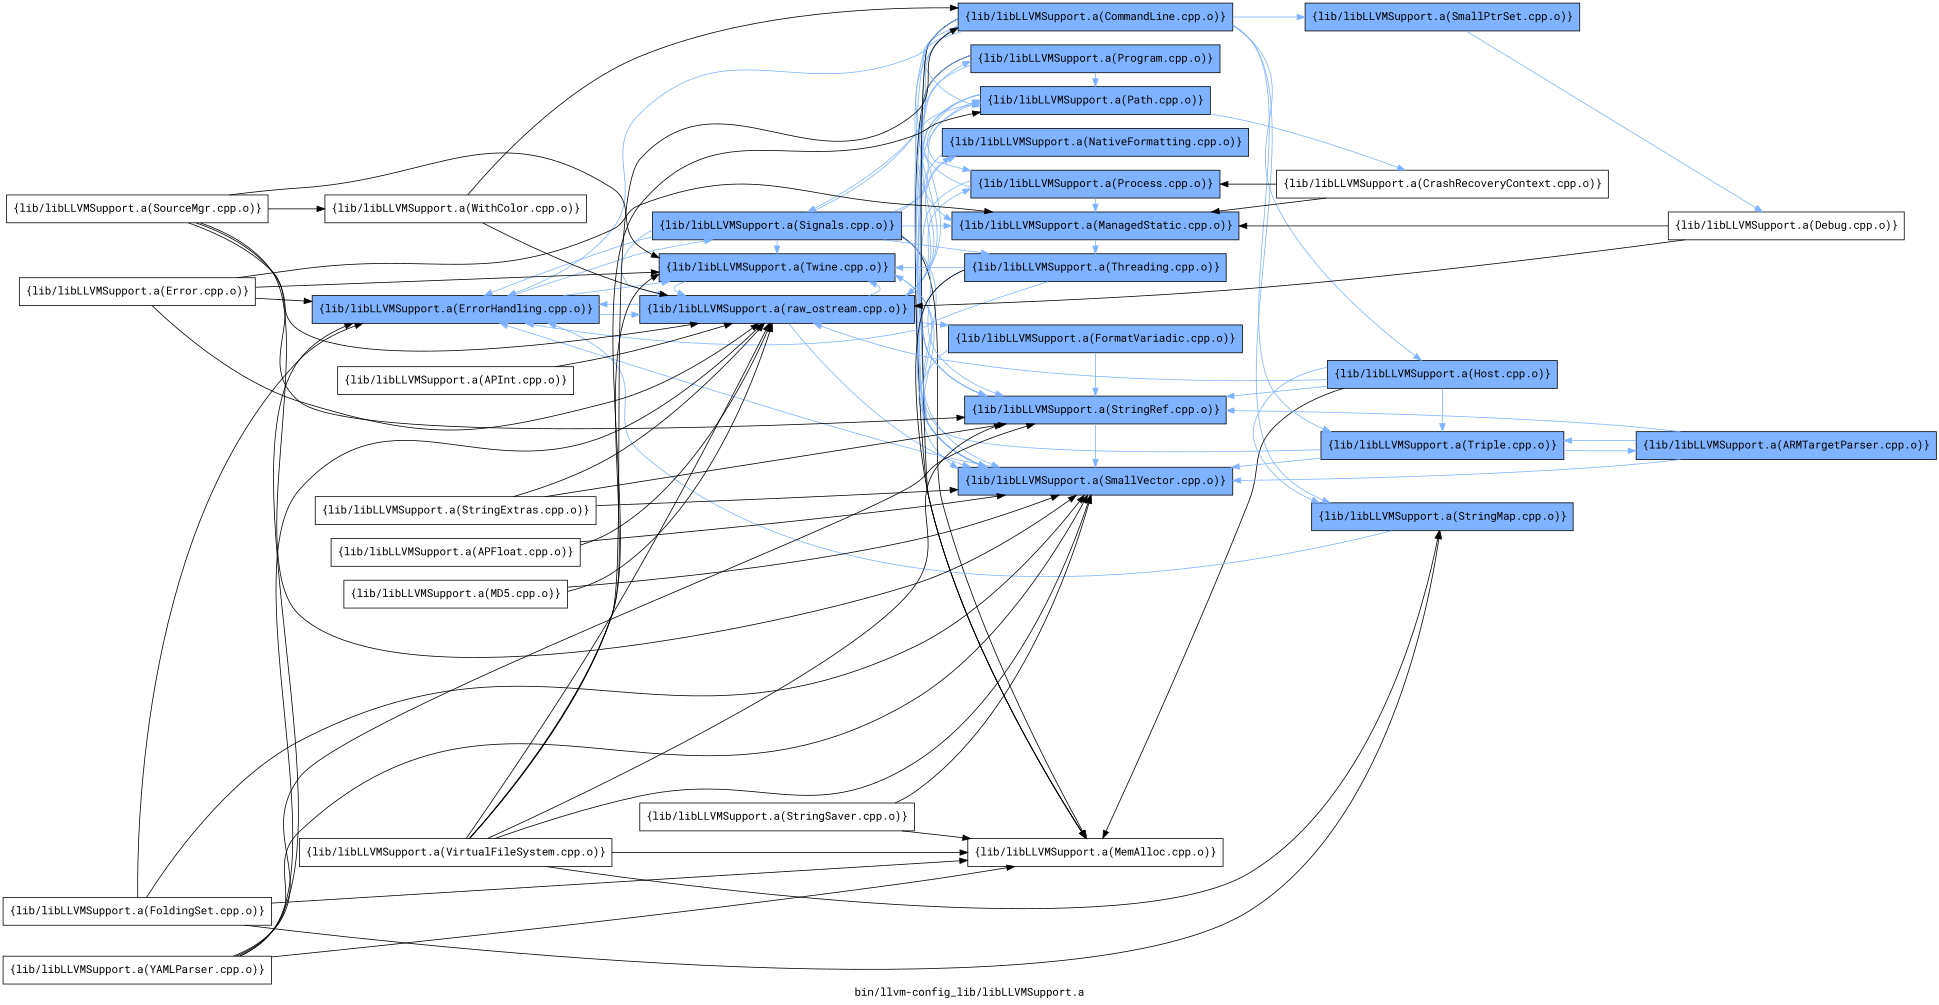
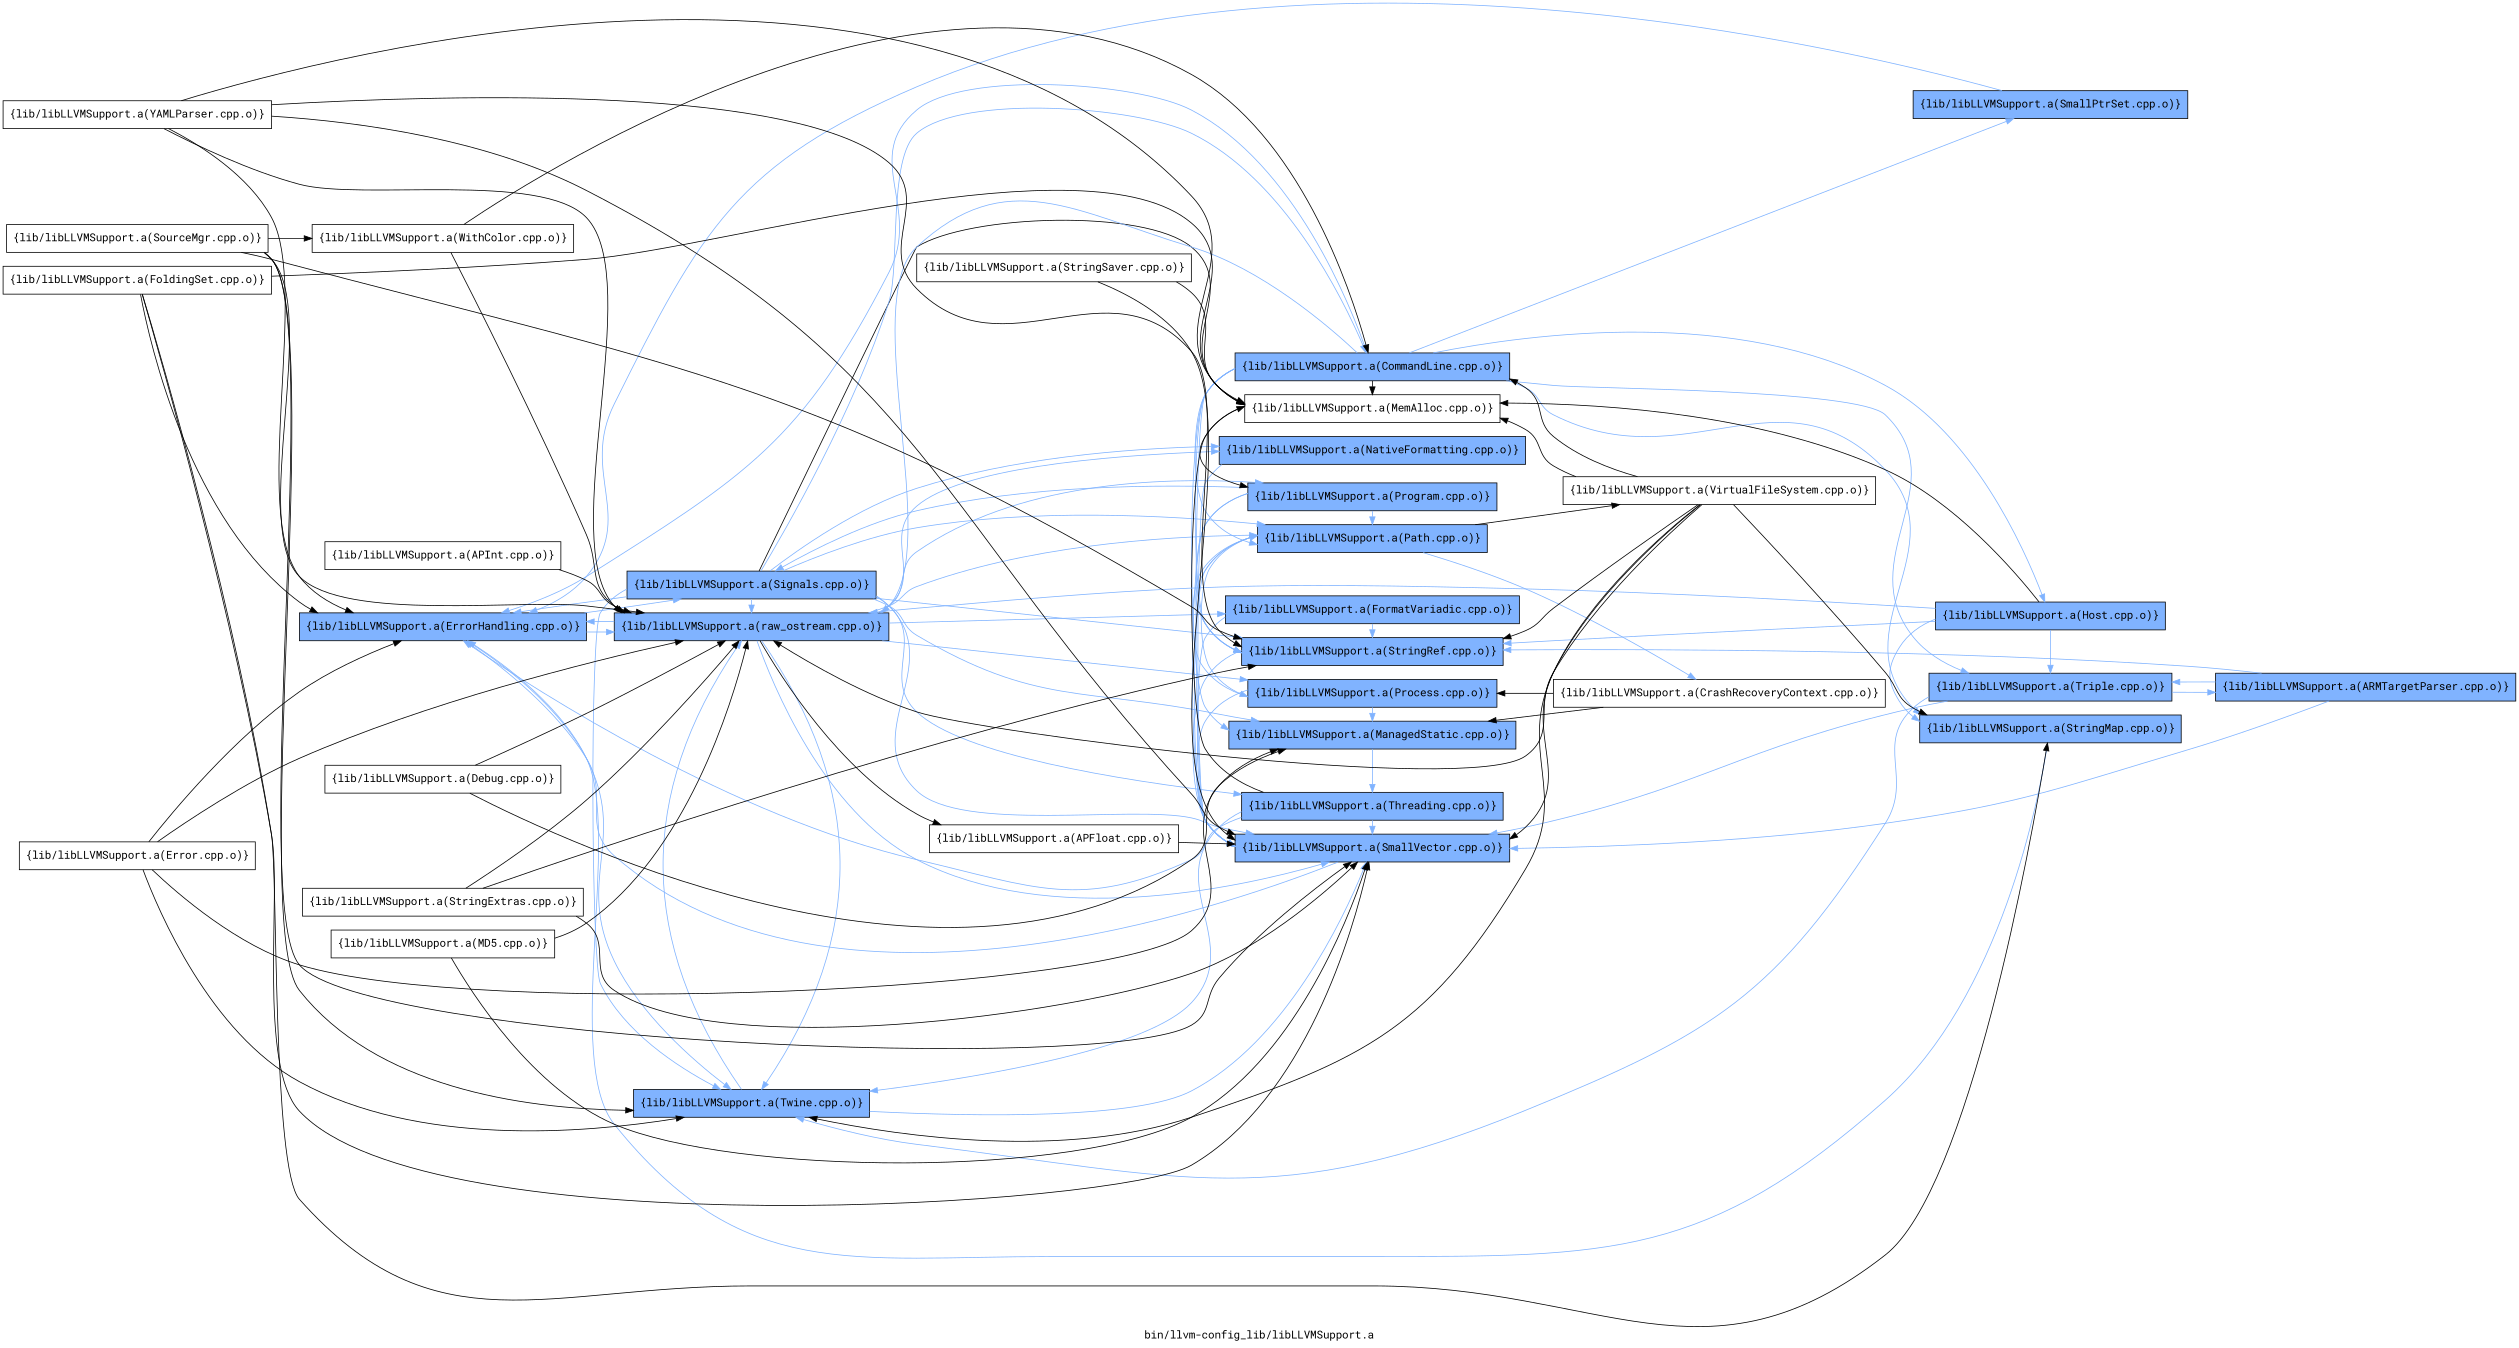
(1611, 119) -> (1114, 30)
(653, 192) -> (1544, 515)
(923, 449) -> (1201, 447)
(694, 456) -> (834, 744)
